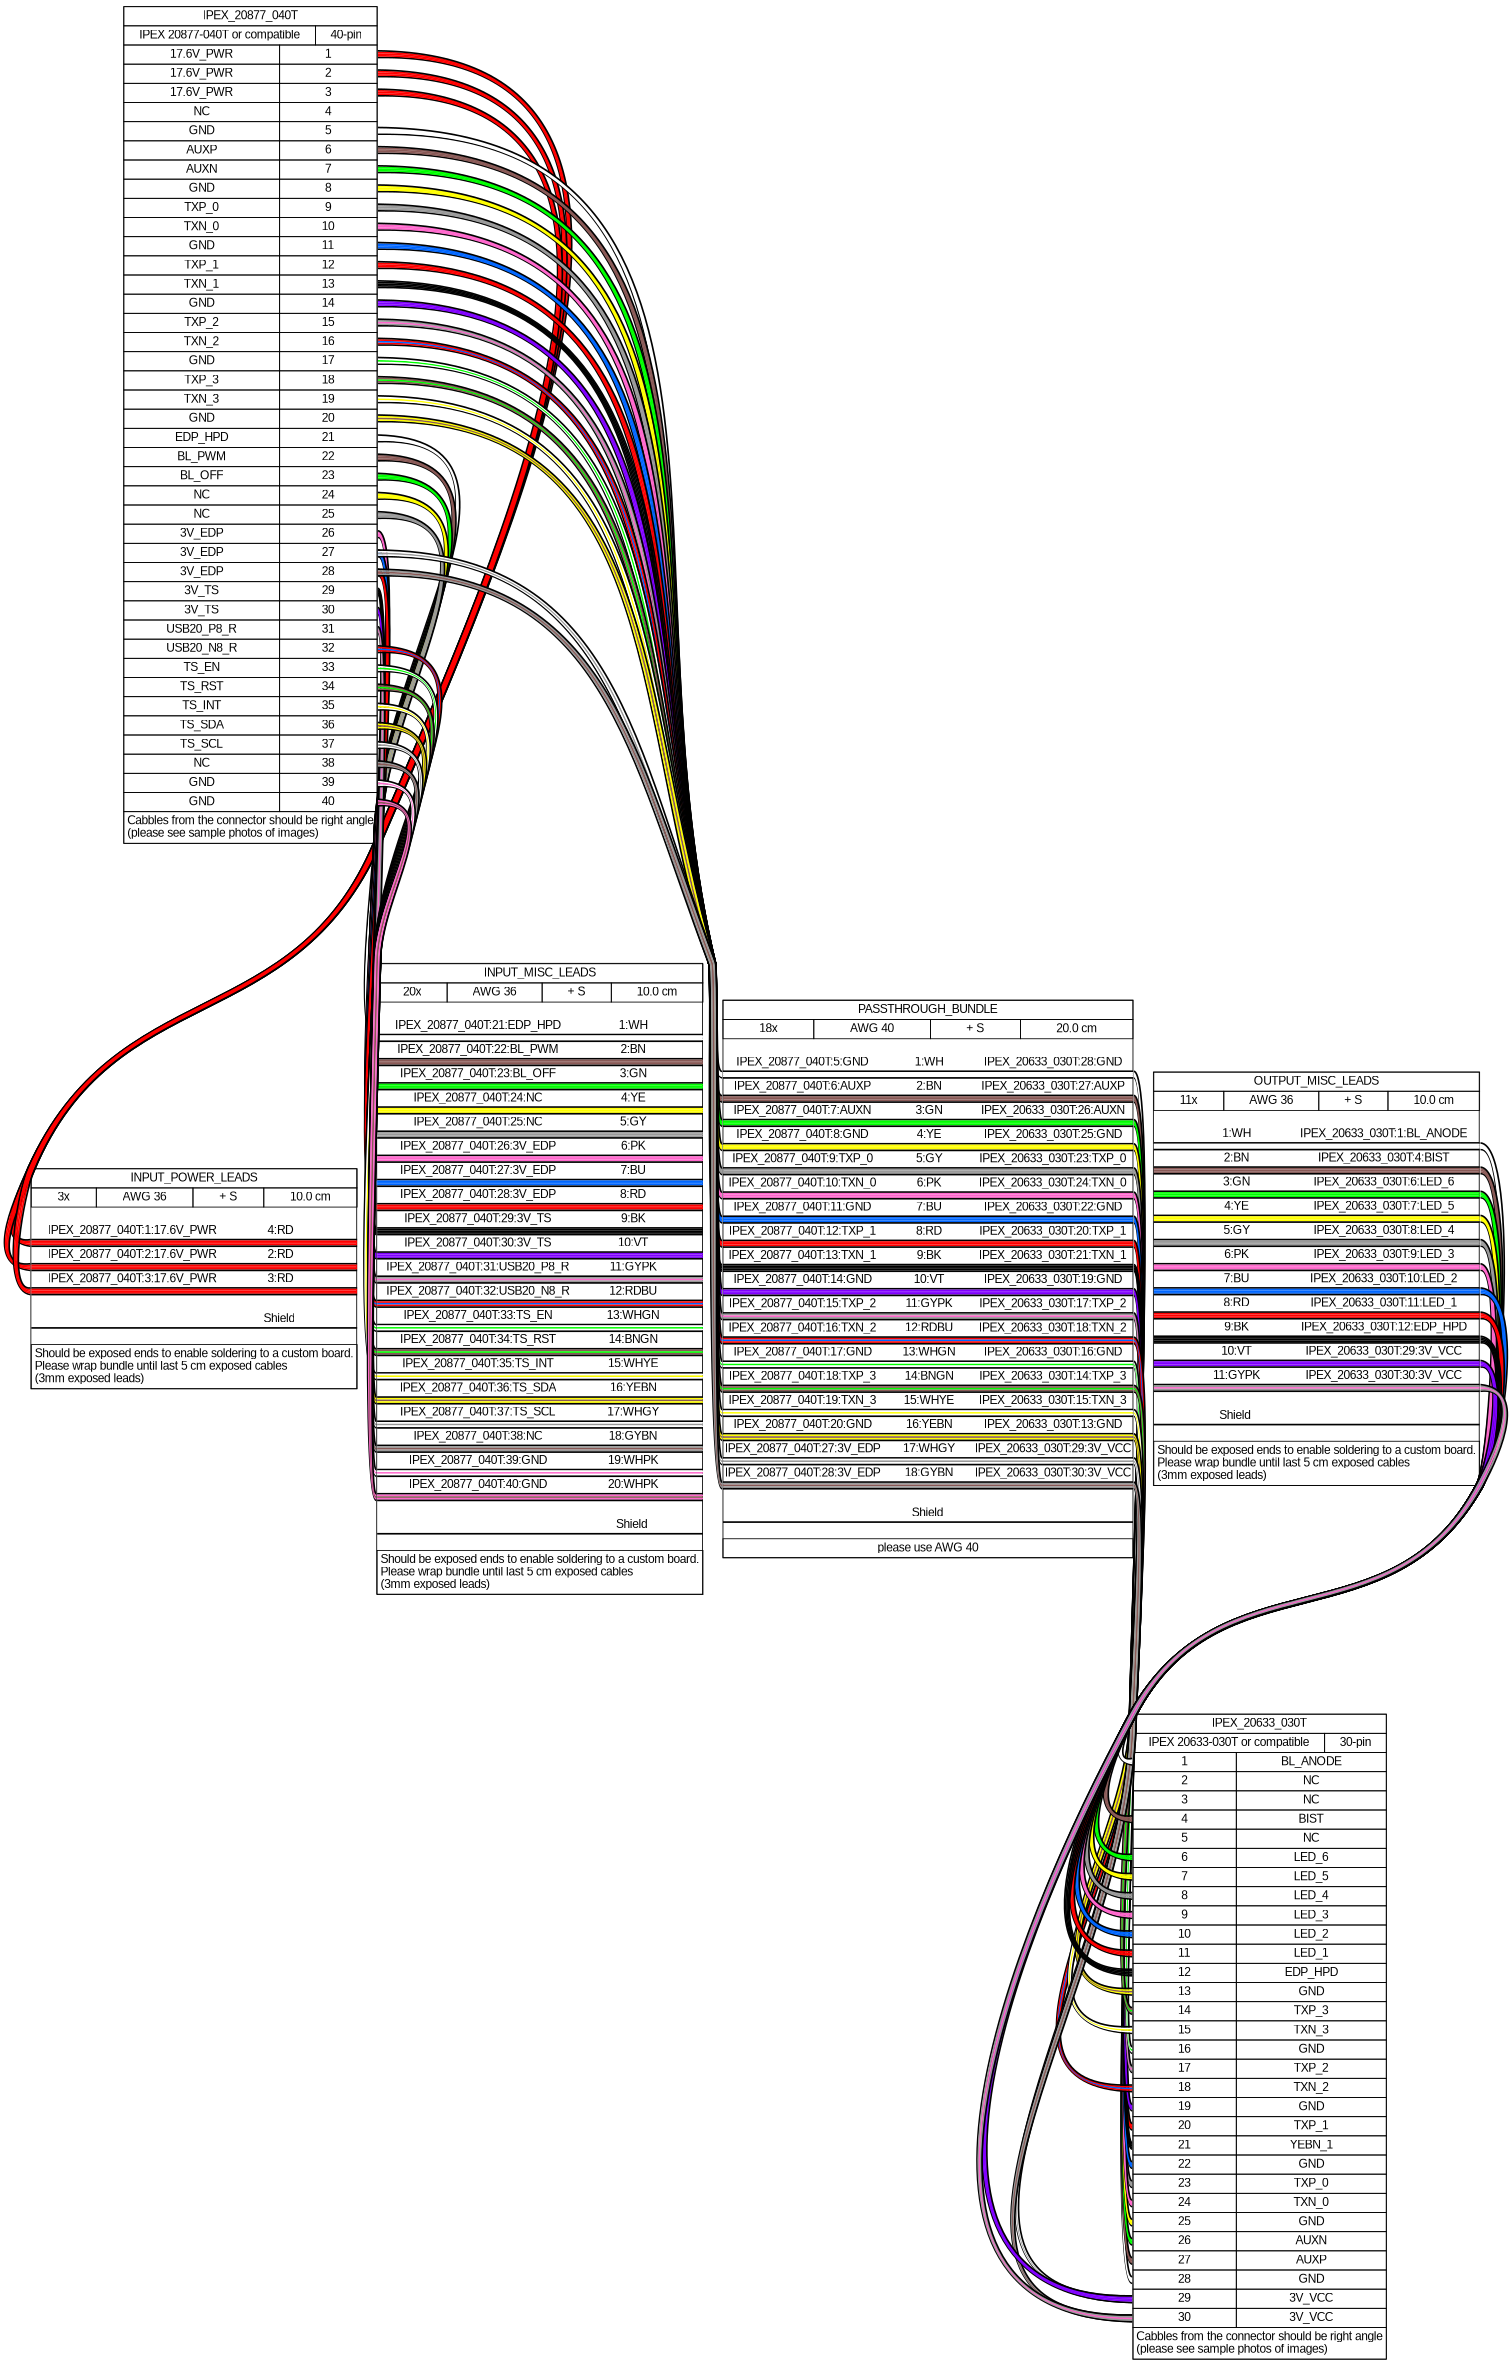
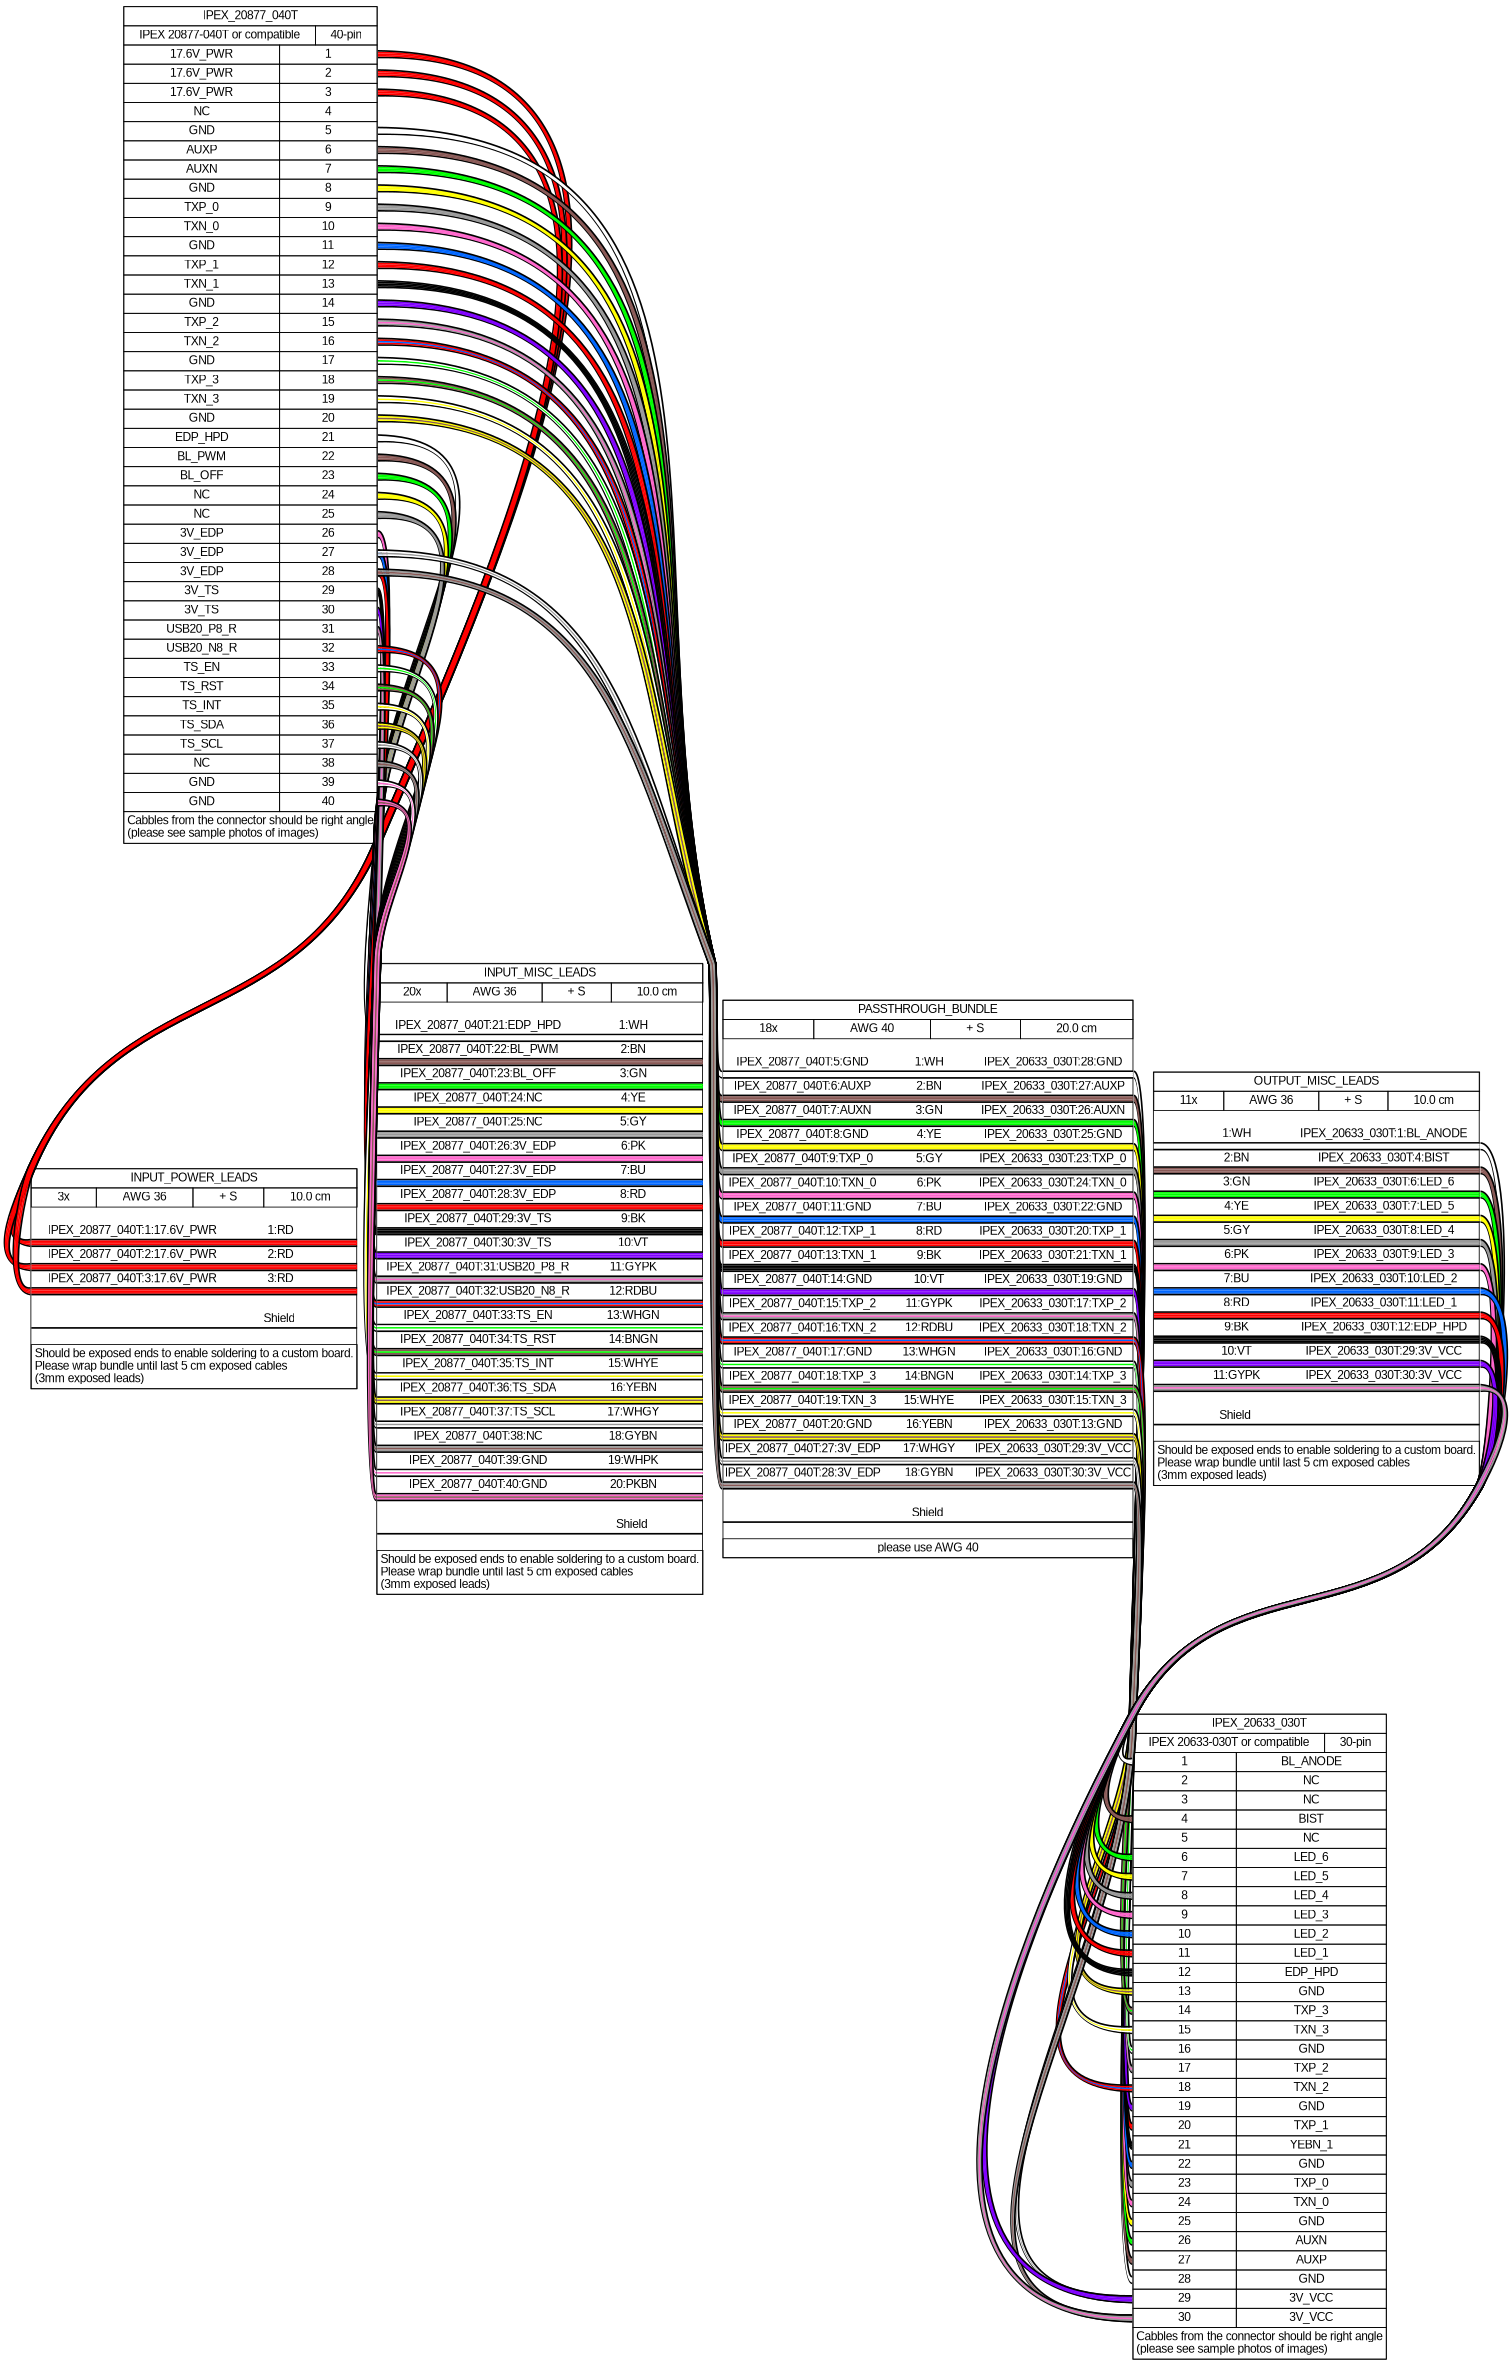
(279, 1230) -> (279, 1230)
(632, 1485) -> (632, 1485)
